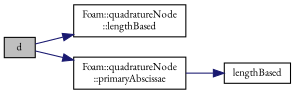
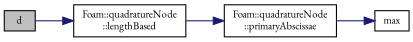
(49, 54) -> (200, 21)
(257, 73) -> (392, 21)
